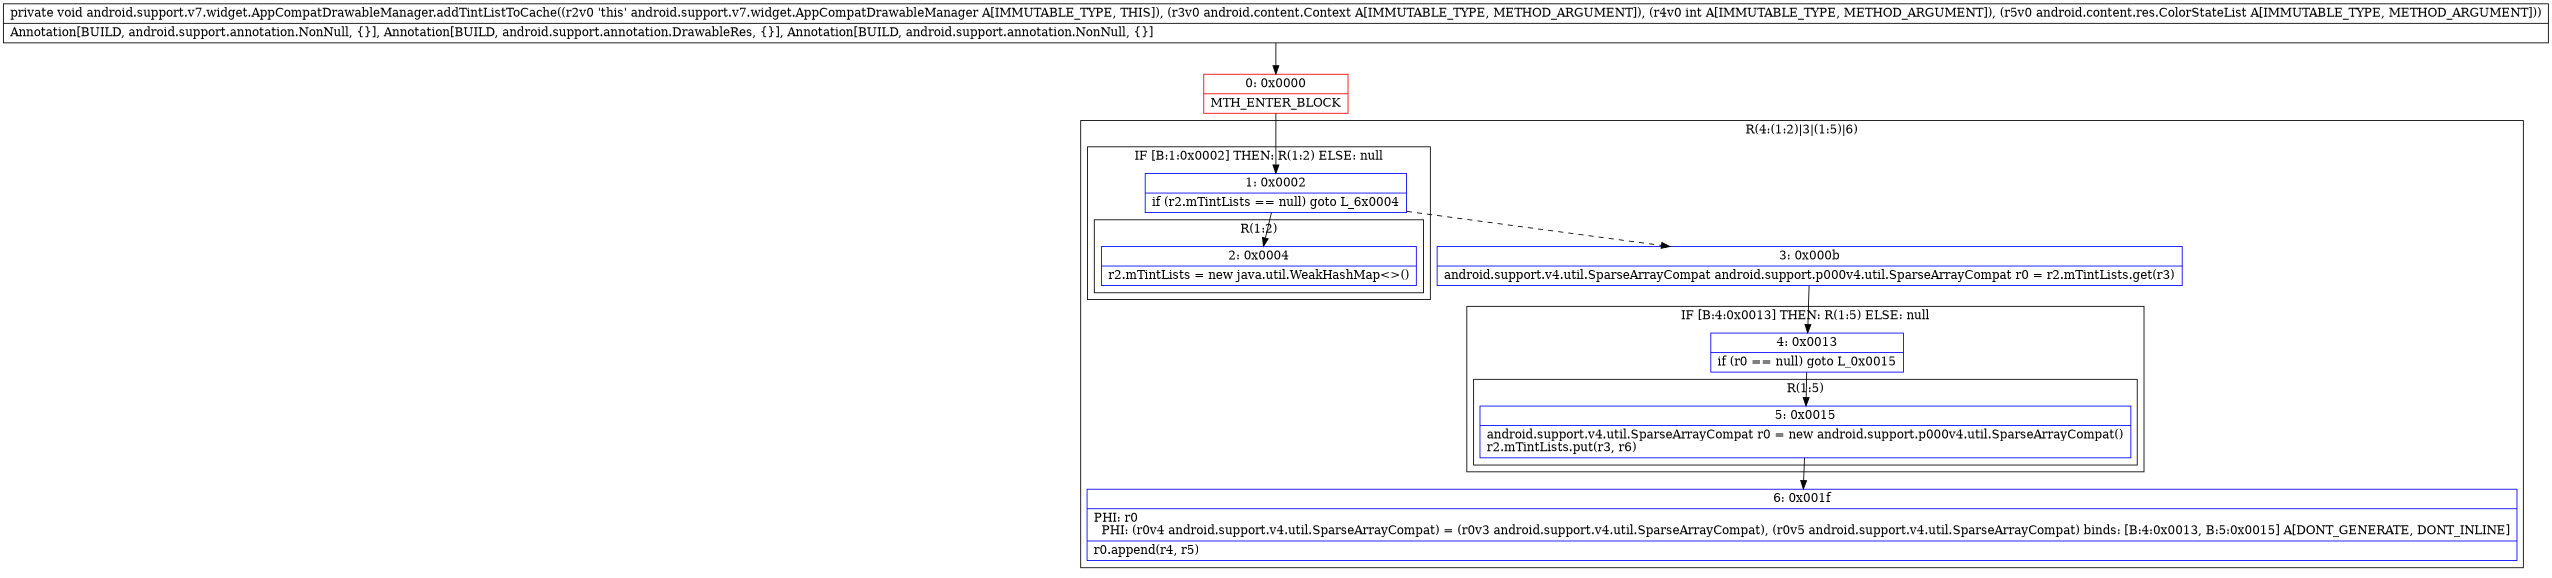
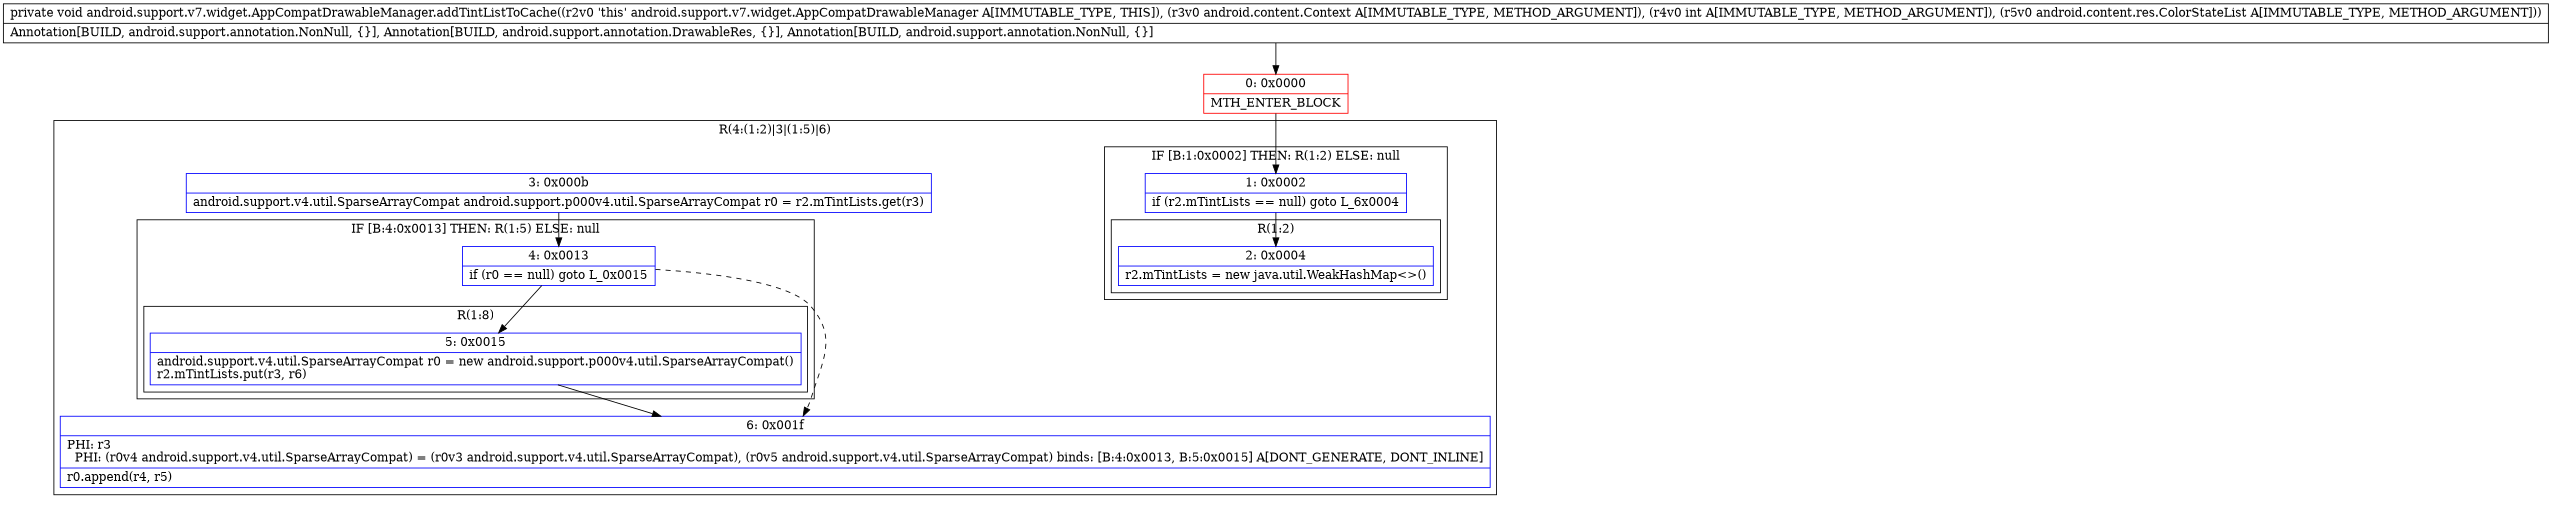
(1534, 228) -> none
none -> (788, 292)
(1805, 389) -> (476, 316)
(1118, 518) -> (91, 445)
